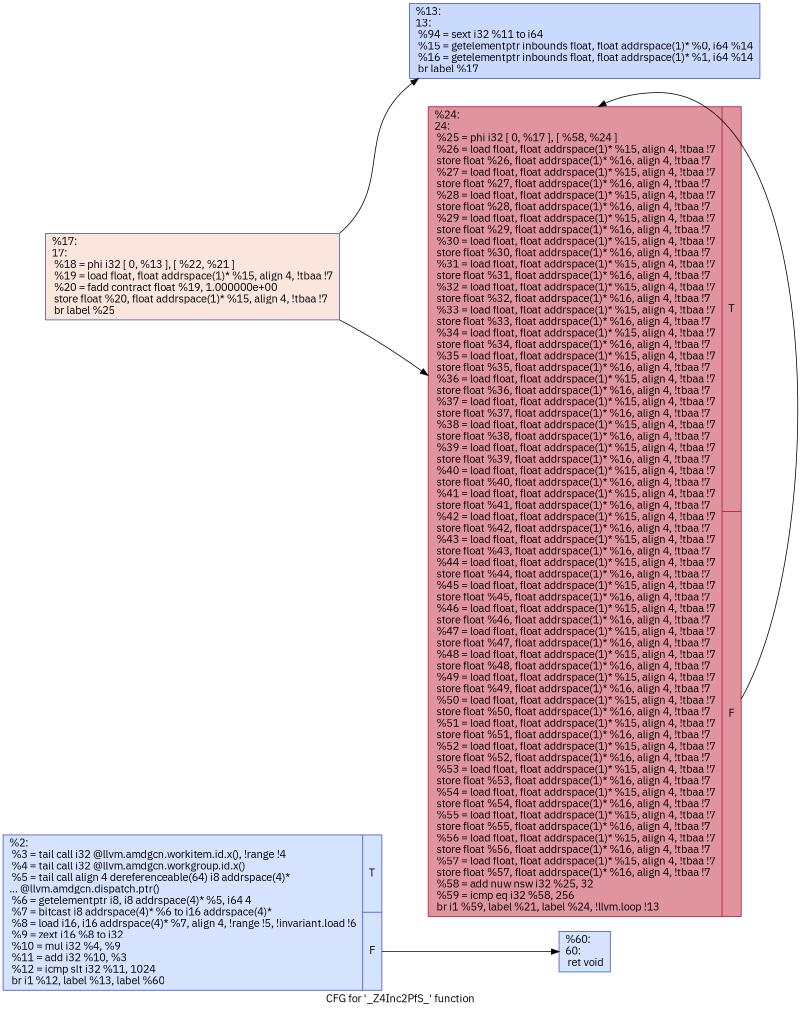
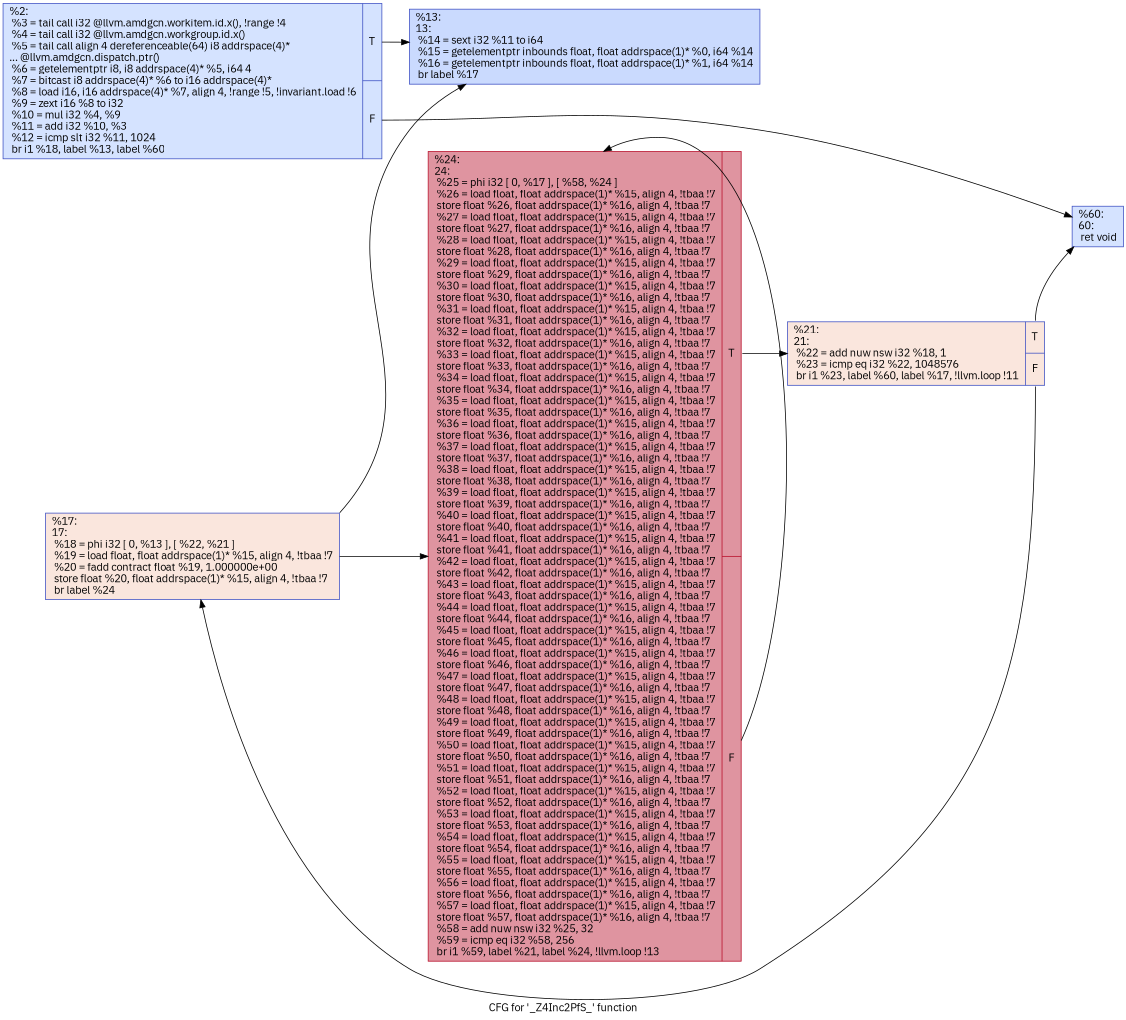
(479, 35) -> (479, 41)
none -> (392, 42)
(83, 311) -> (83, 590)
none -> (916, 354)
(87, 981) -> (87, 150)
